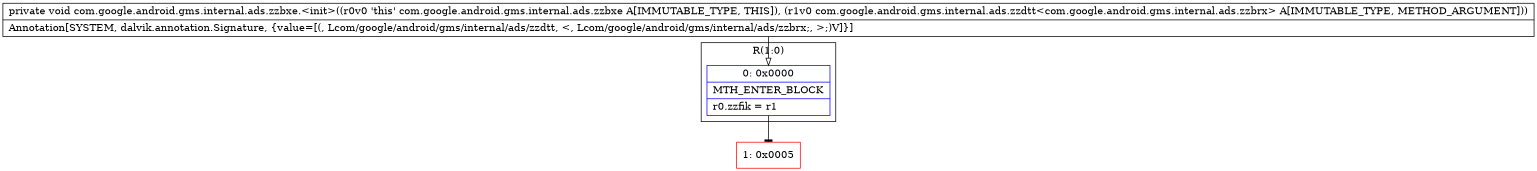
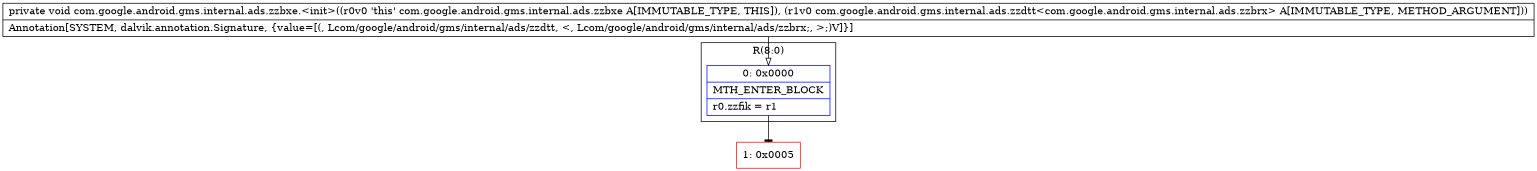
(768, 51) -> (768, 51)
